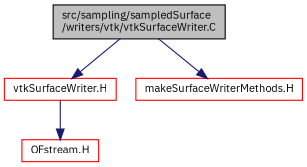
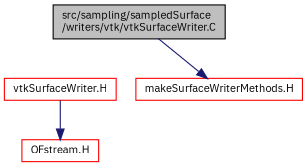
(100, 55) -> none
